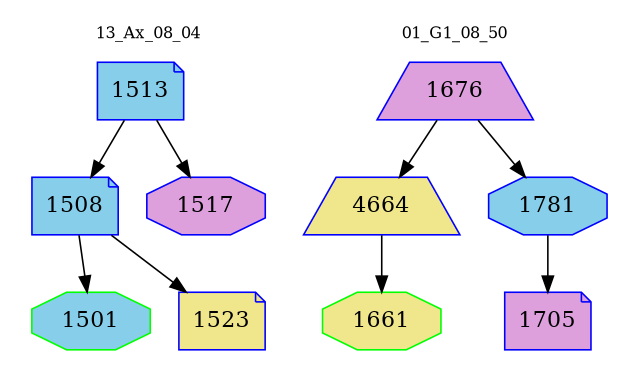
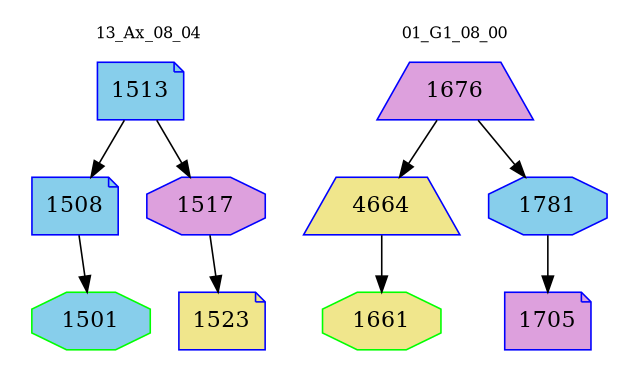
(455, 34) -> (455, 34)
(142, 259) -> (213, 256)
